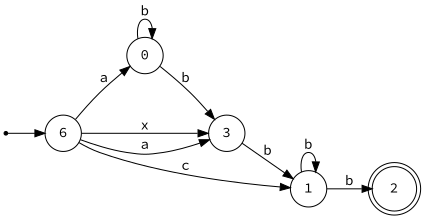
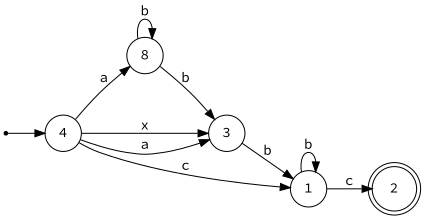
(145, 56) -> (145, 56)
(63, 133) -> (63, 133)
(349, 181) -> (349, 181)
